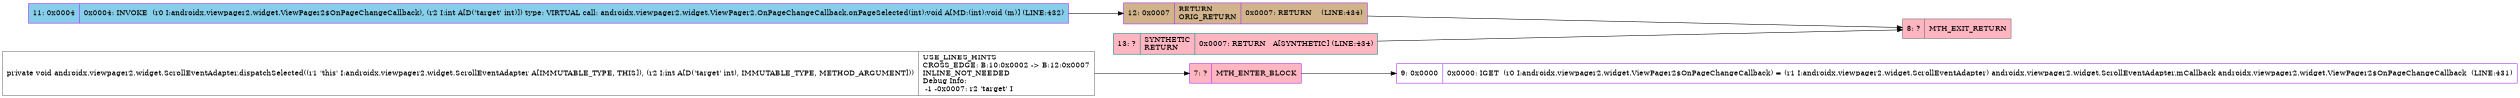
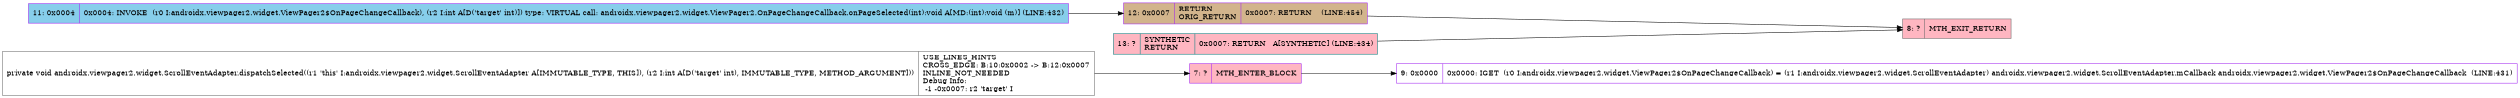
(1304, 13) -> (1304, 13)
